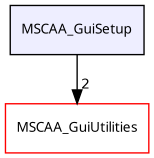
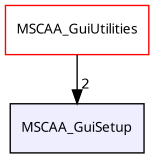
(77, 72) -> (77, 72)
